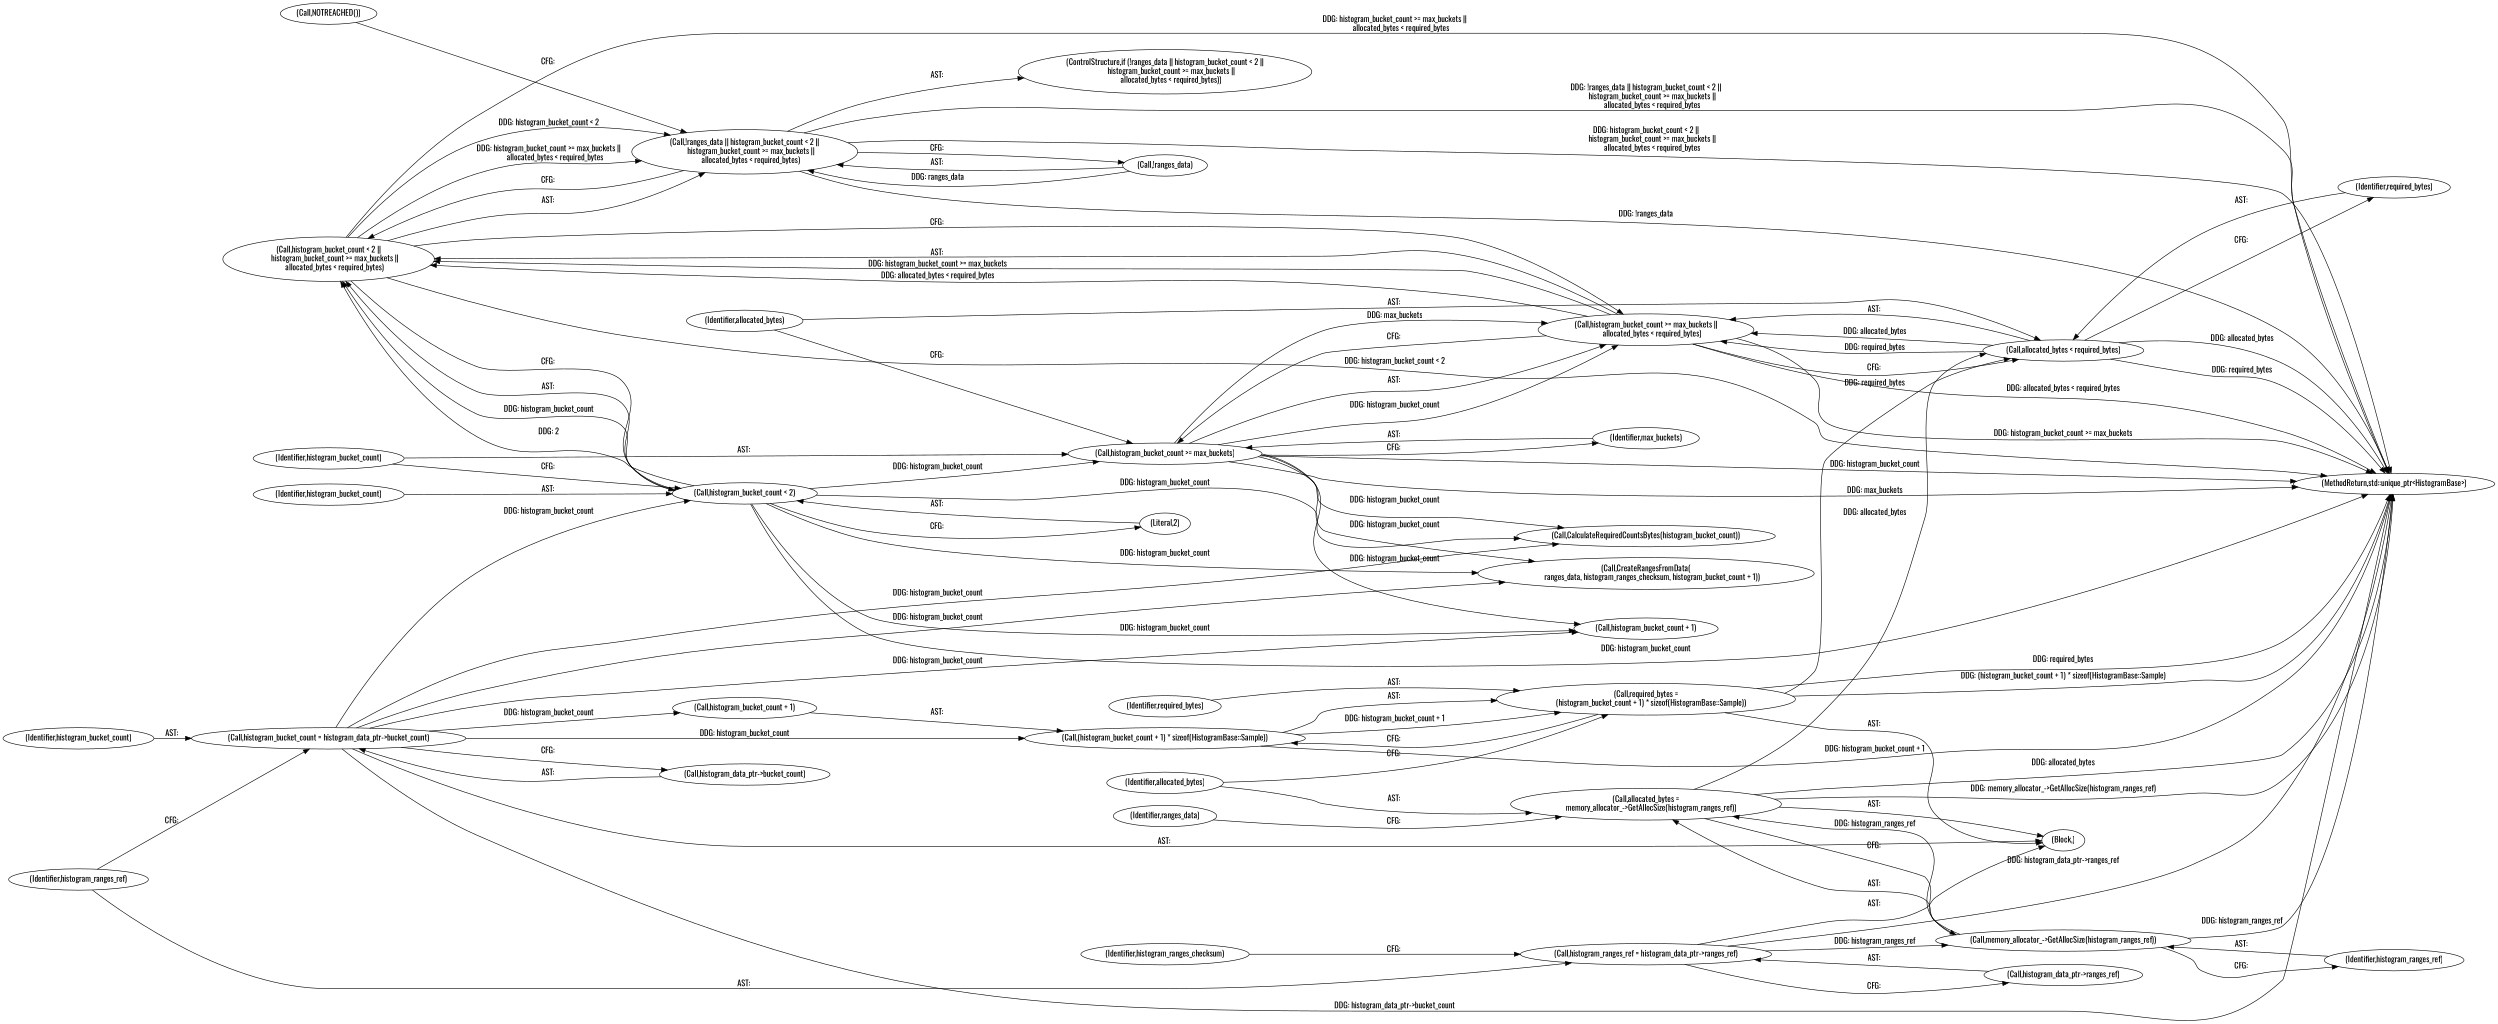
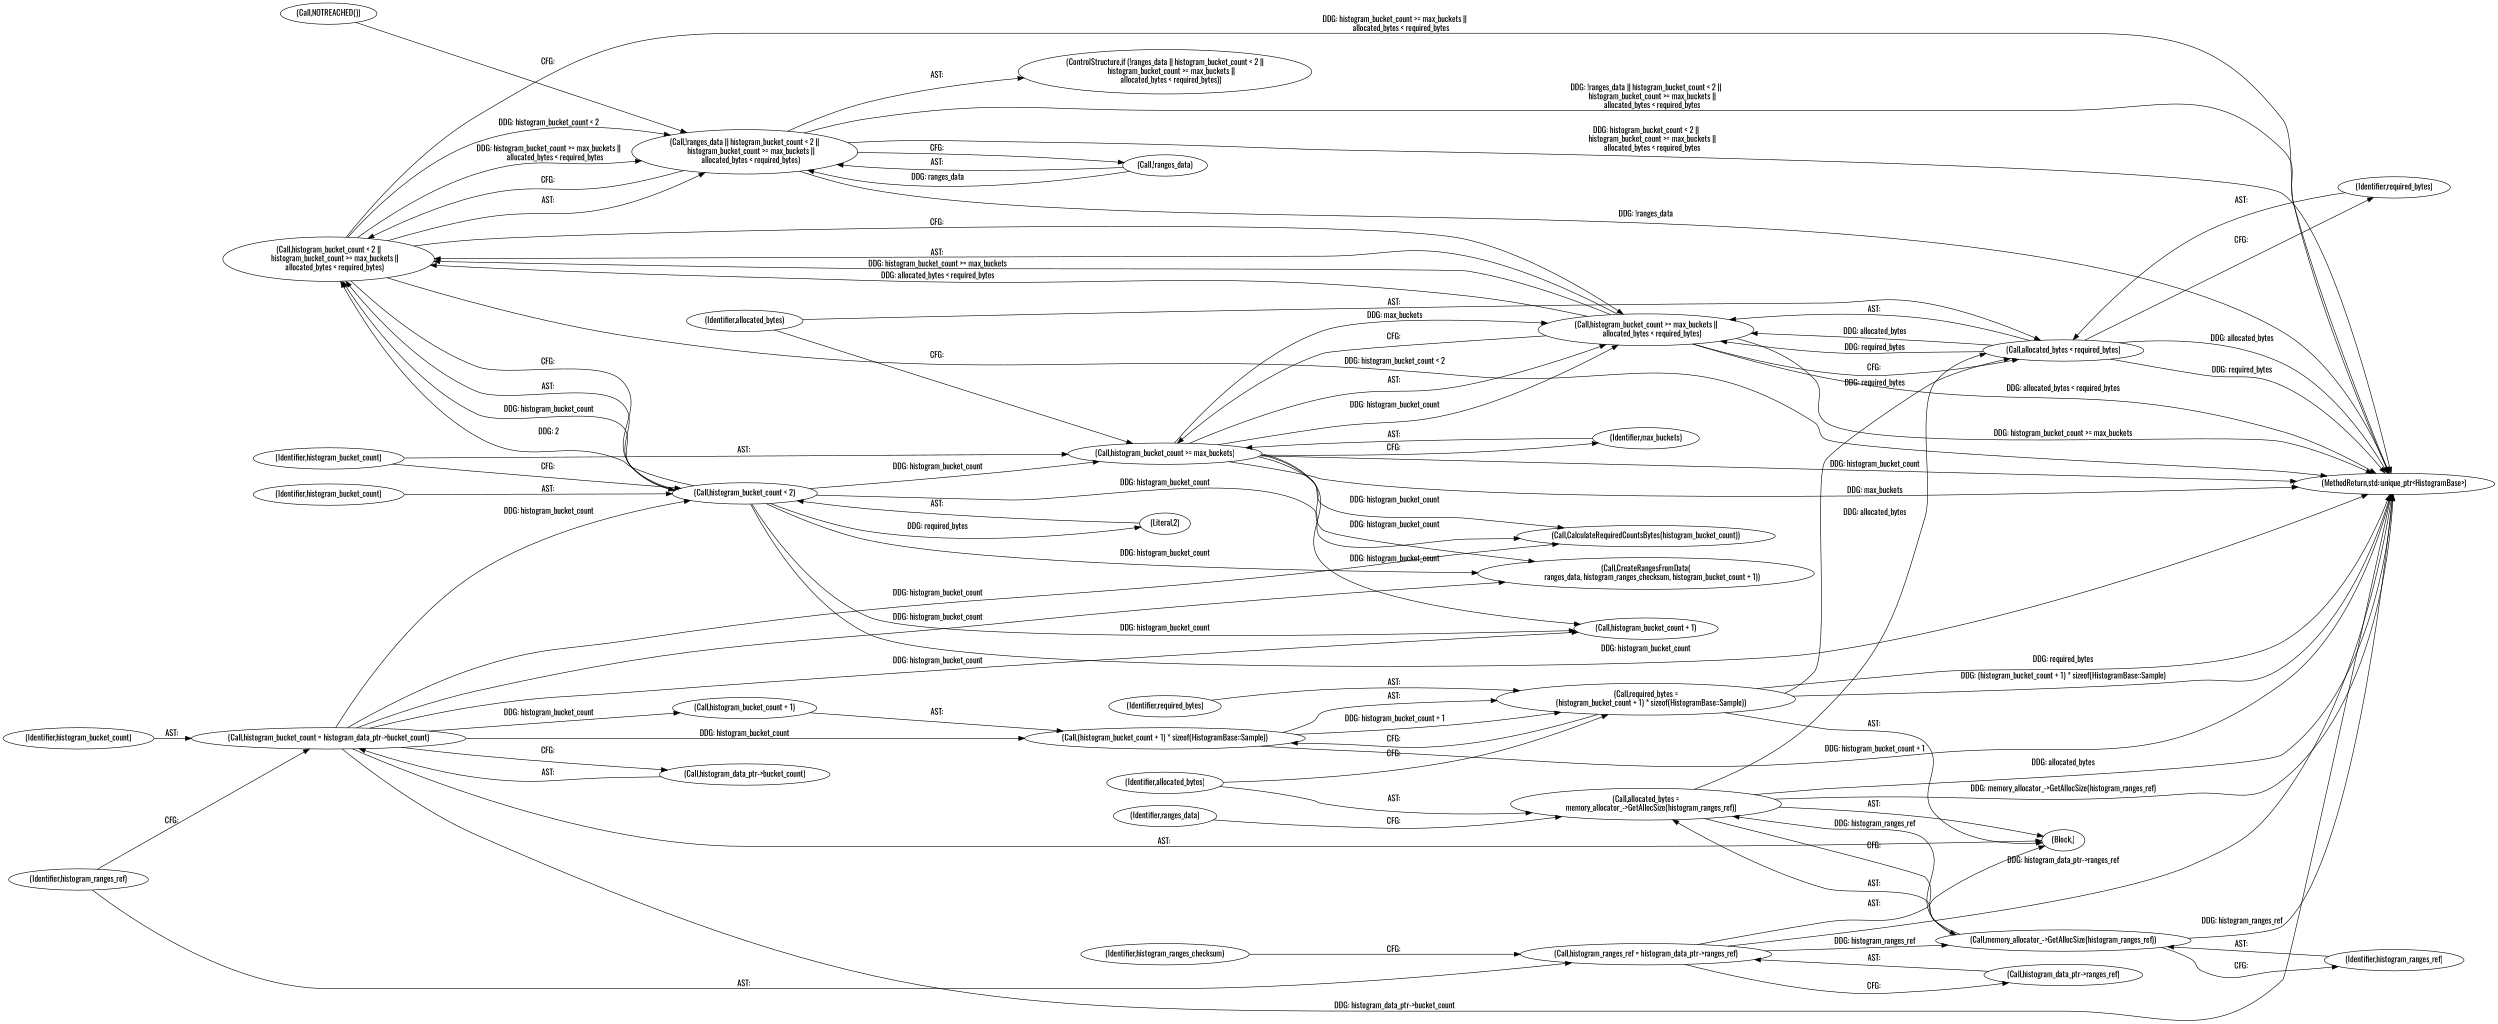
(938, 527) -> (938, 527)
